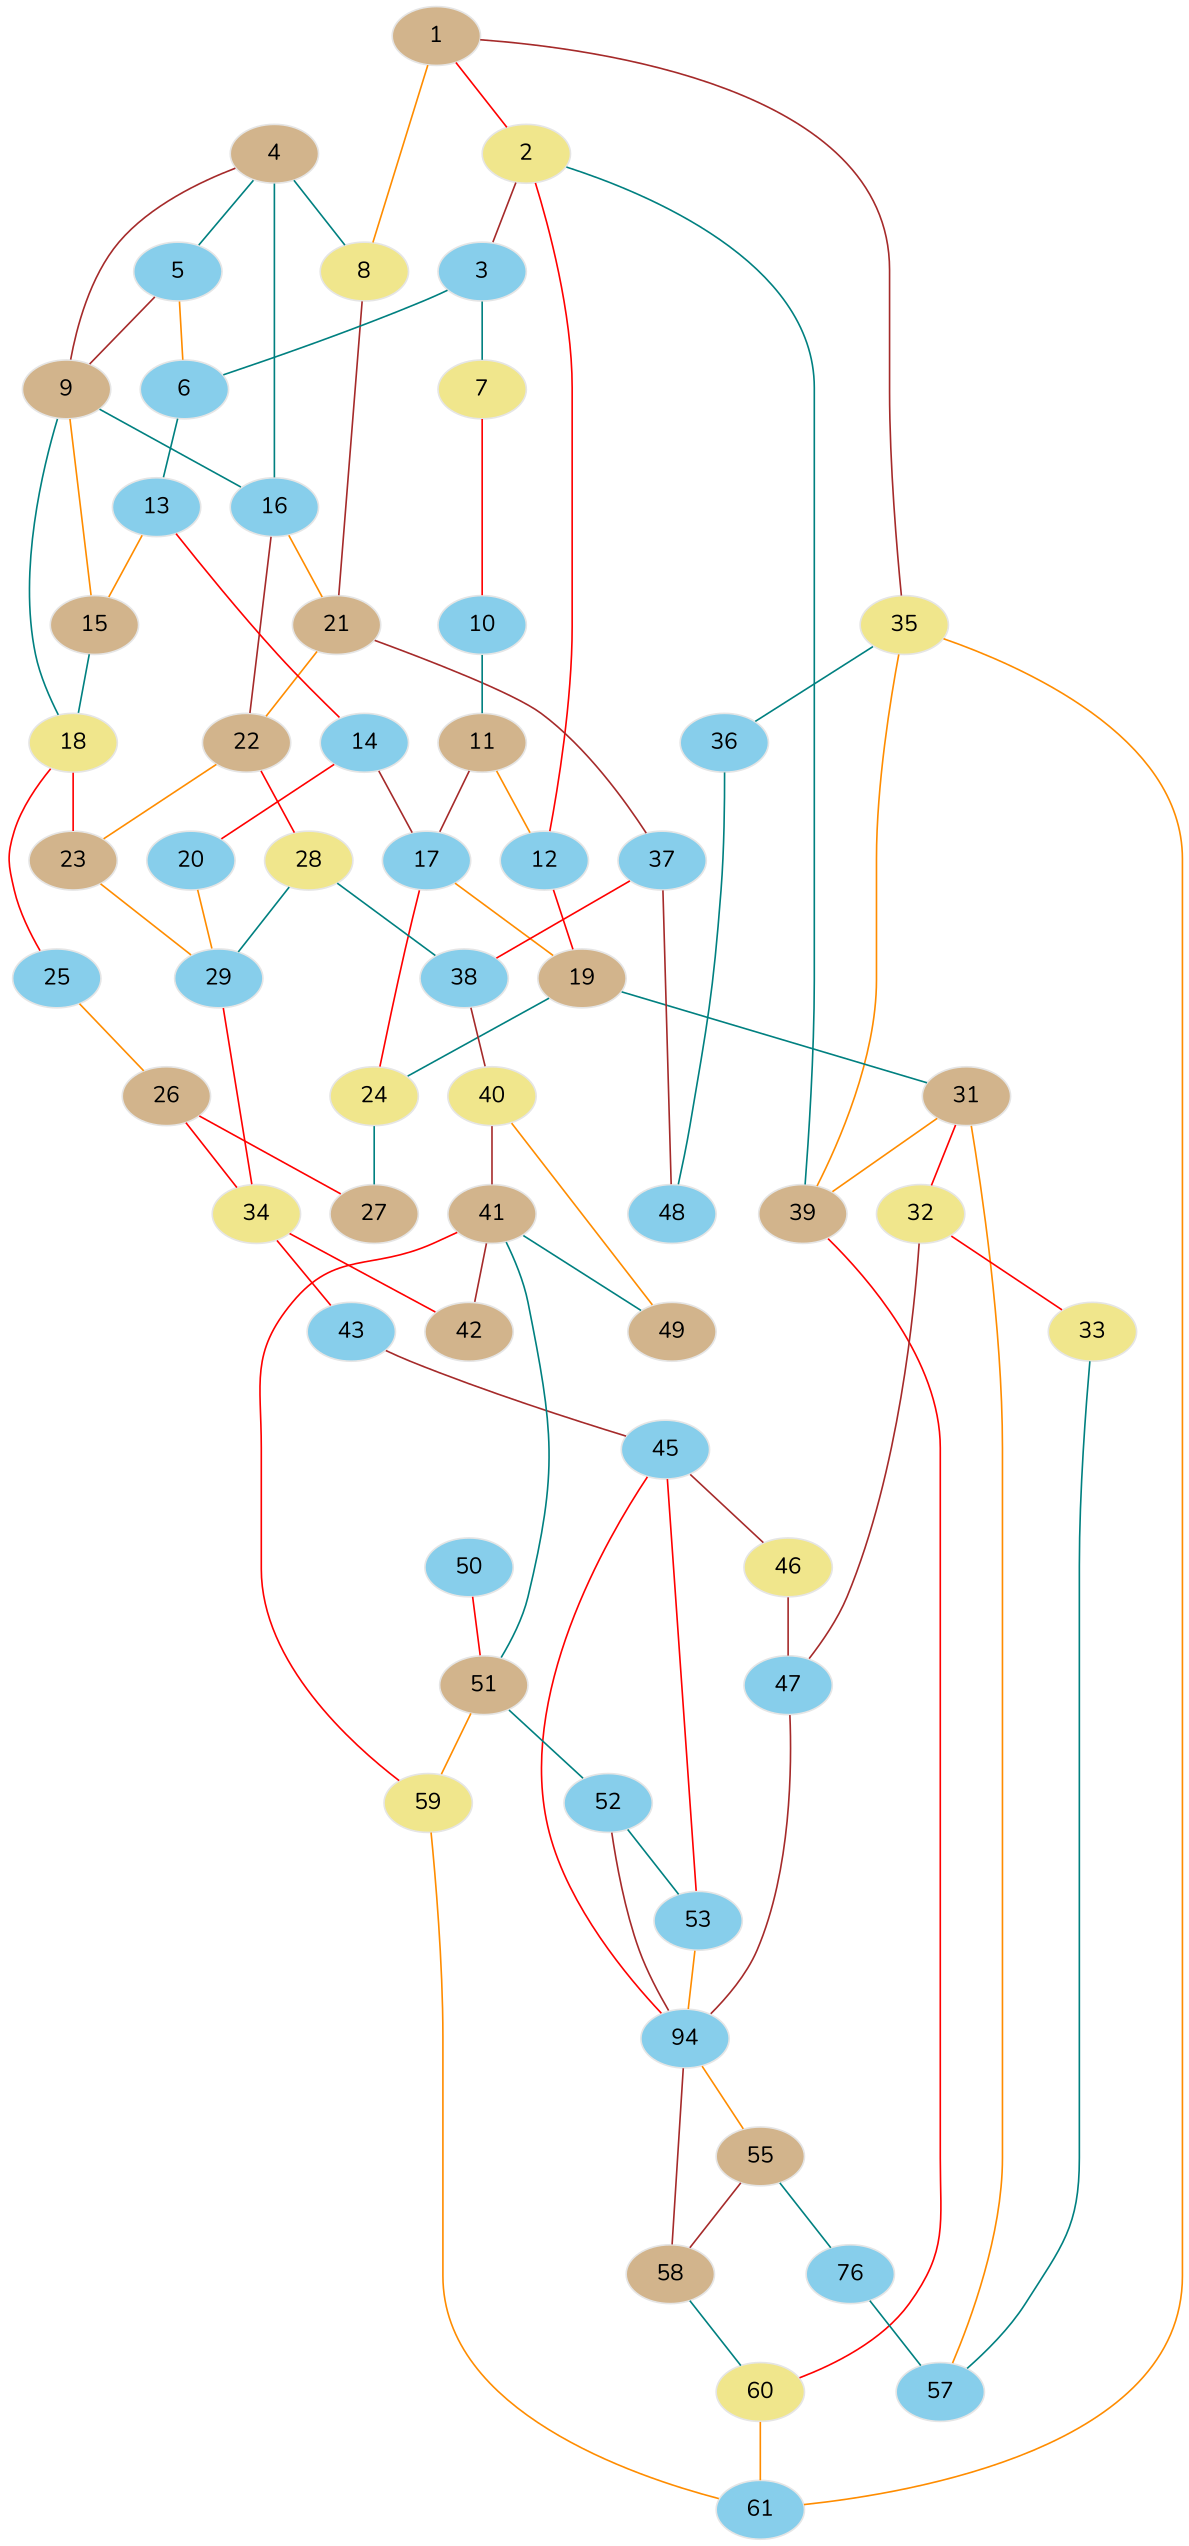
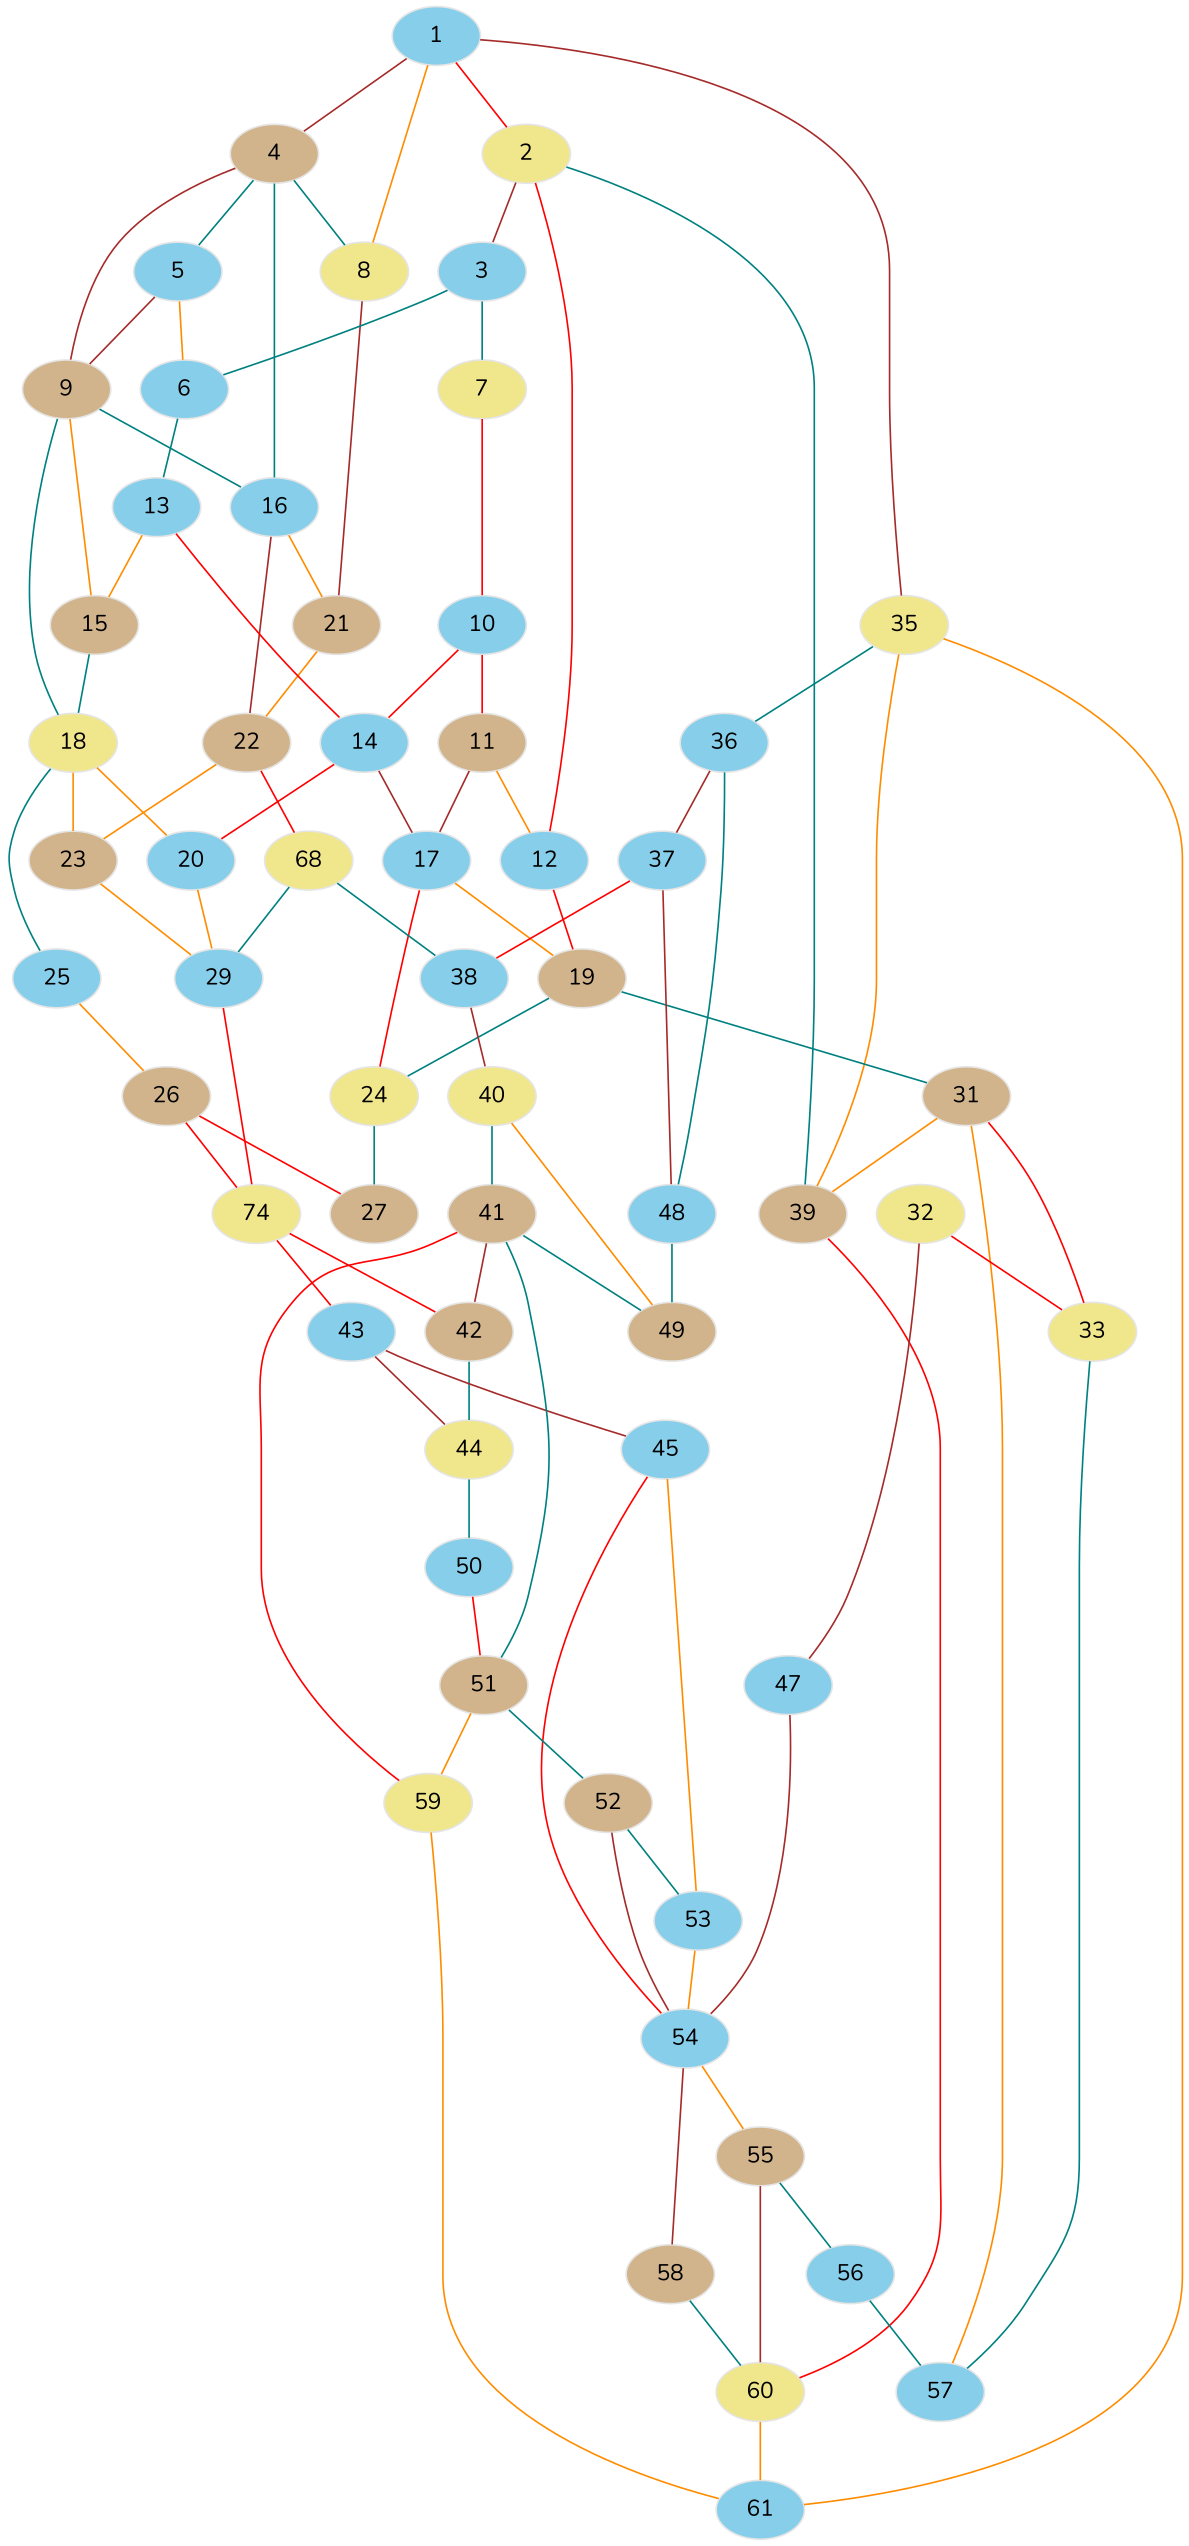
(436, 36) -> (436, 36)
none -> (355, 95)
none -> (423, 684)
(482, 694) -> (482, 684)
(532, 707) -> (693, 802)
(73, 802) -> (73, 802)
none -> (132, 802)
(9, 857) -> (9, 857)
(309, 861) -> (309, 861)
(492, 1155) -> (492, 1155)
(944, 1155) -> (1046, 1207)
(256, 1214) -> (256, 1214)
none -> (672, 1273)
none -> (469, 1450)
(788, 1567) -> none
(682, 1685) -> (682, 1685)
(608, 1803) -> (608, 1803)
(685, 2039) -> (685, 2039)
(715, 2215) -> (760, 2274)
(850, 2274) -> (850, 2274)
